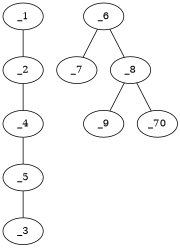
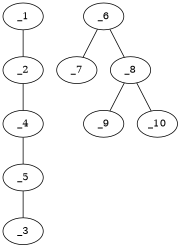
(157, 124) -> (157, 124)
